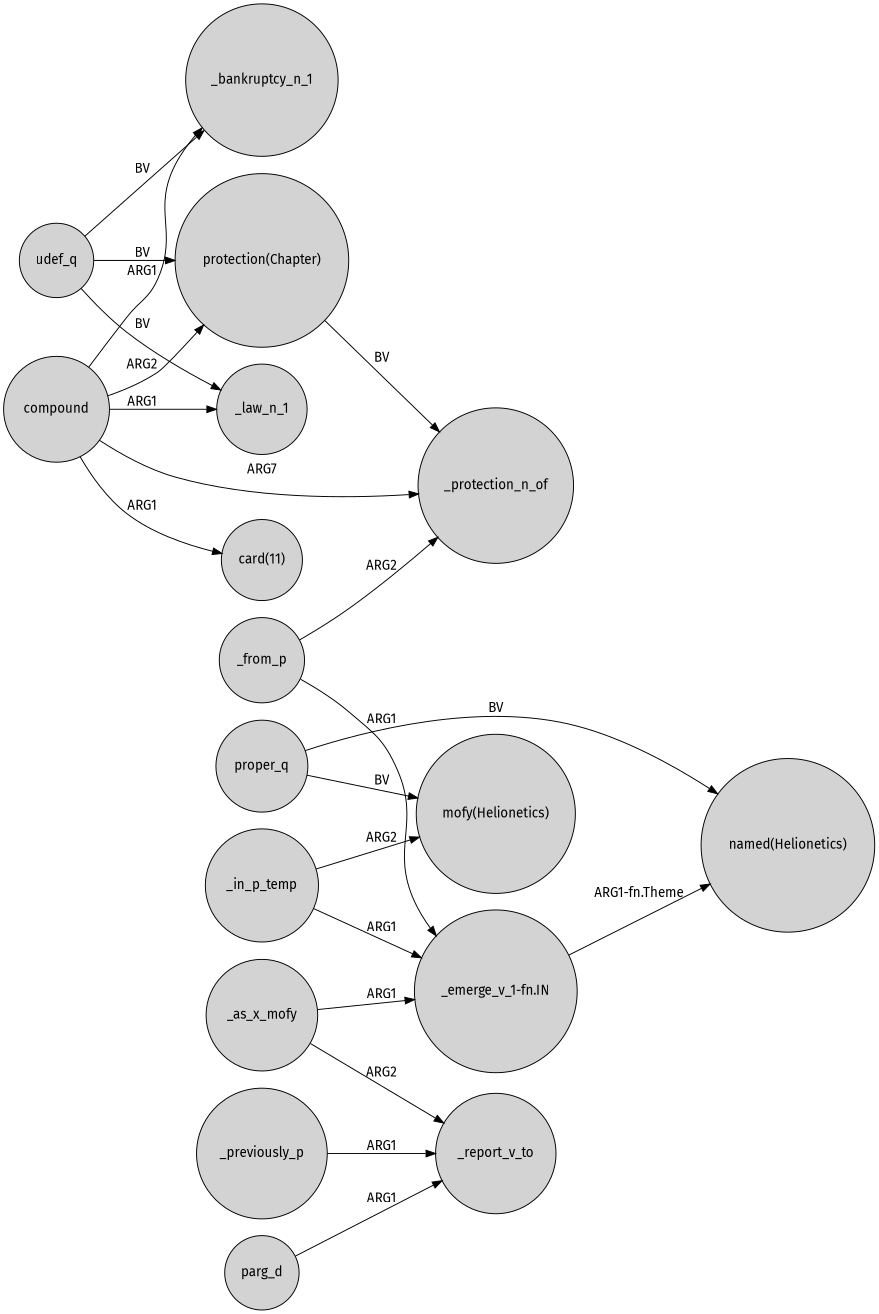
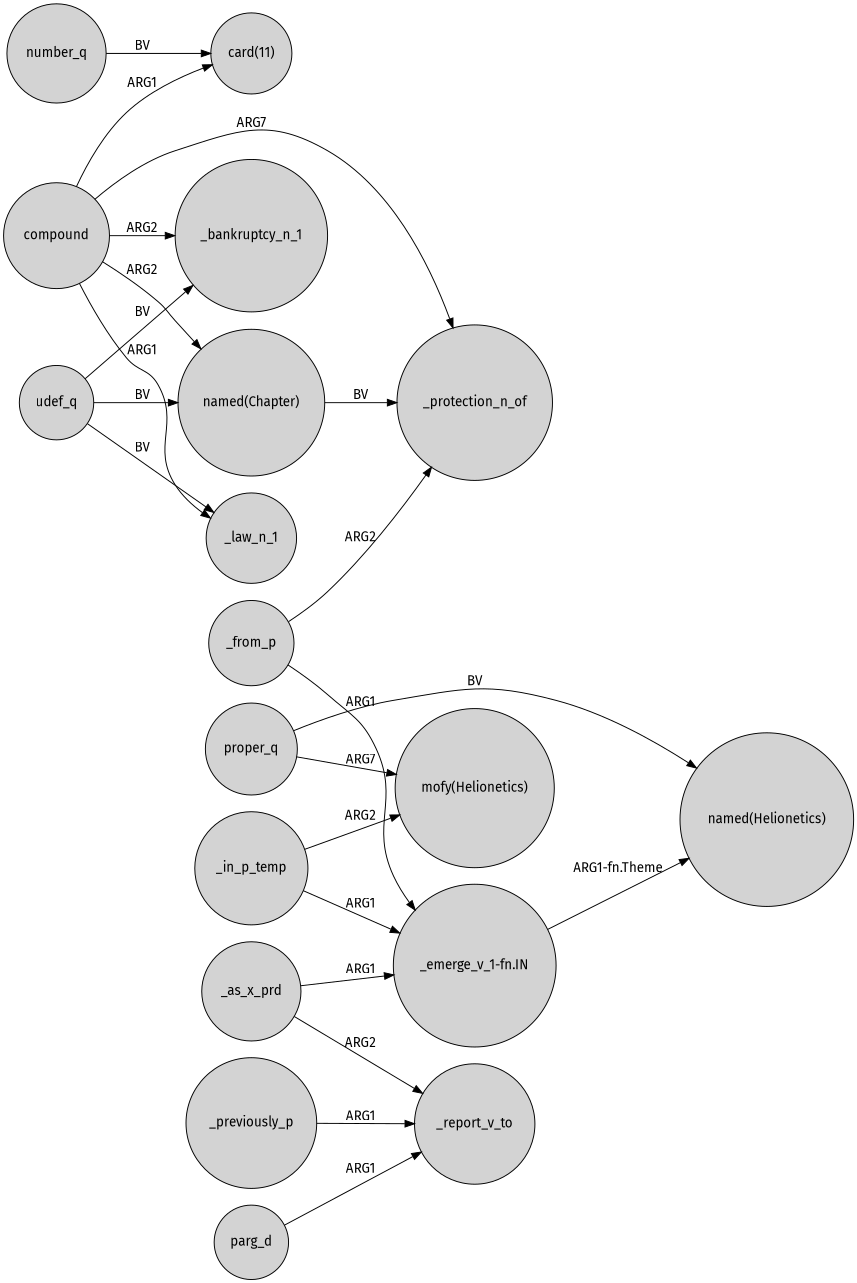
none -> (57, 53)
(262, 260) -> (251, 403)
(142, 271) -> (142, 229)
(382, 781) -> (361, 760)
(262, 1015) -> (251, 991)
